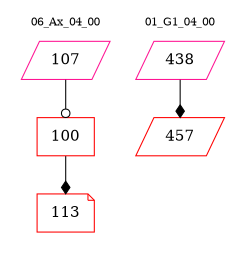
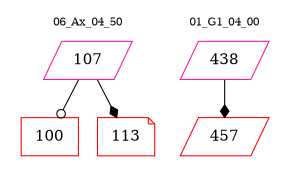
(66, 23) -> (88, 23)
(66, 169) -> (104, 93)
